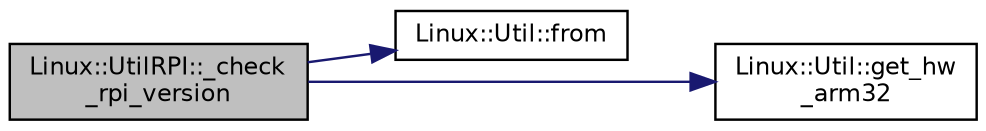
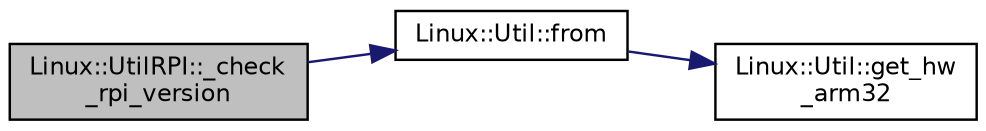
(499, 82) -> (659, 56)
